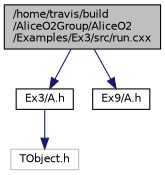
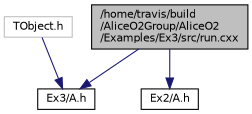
(121, 99) -> (170, 99)
(45, 124) -> (50, 58)
